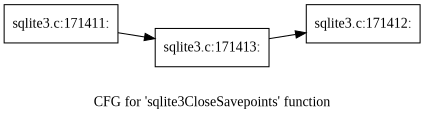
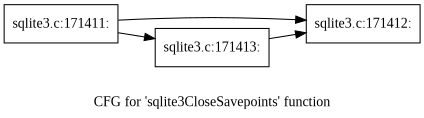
none -> (207, 18)
